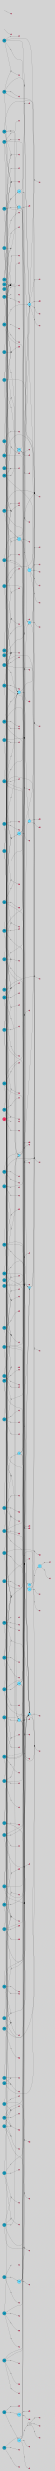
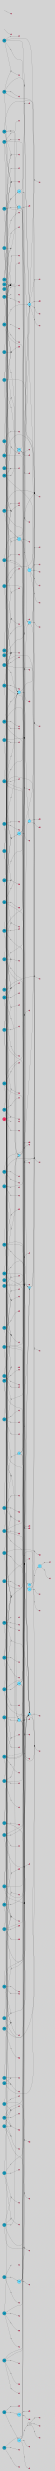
none -> (4, 880)
